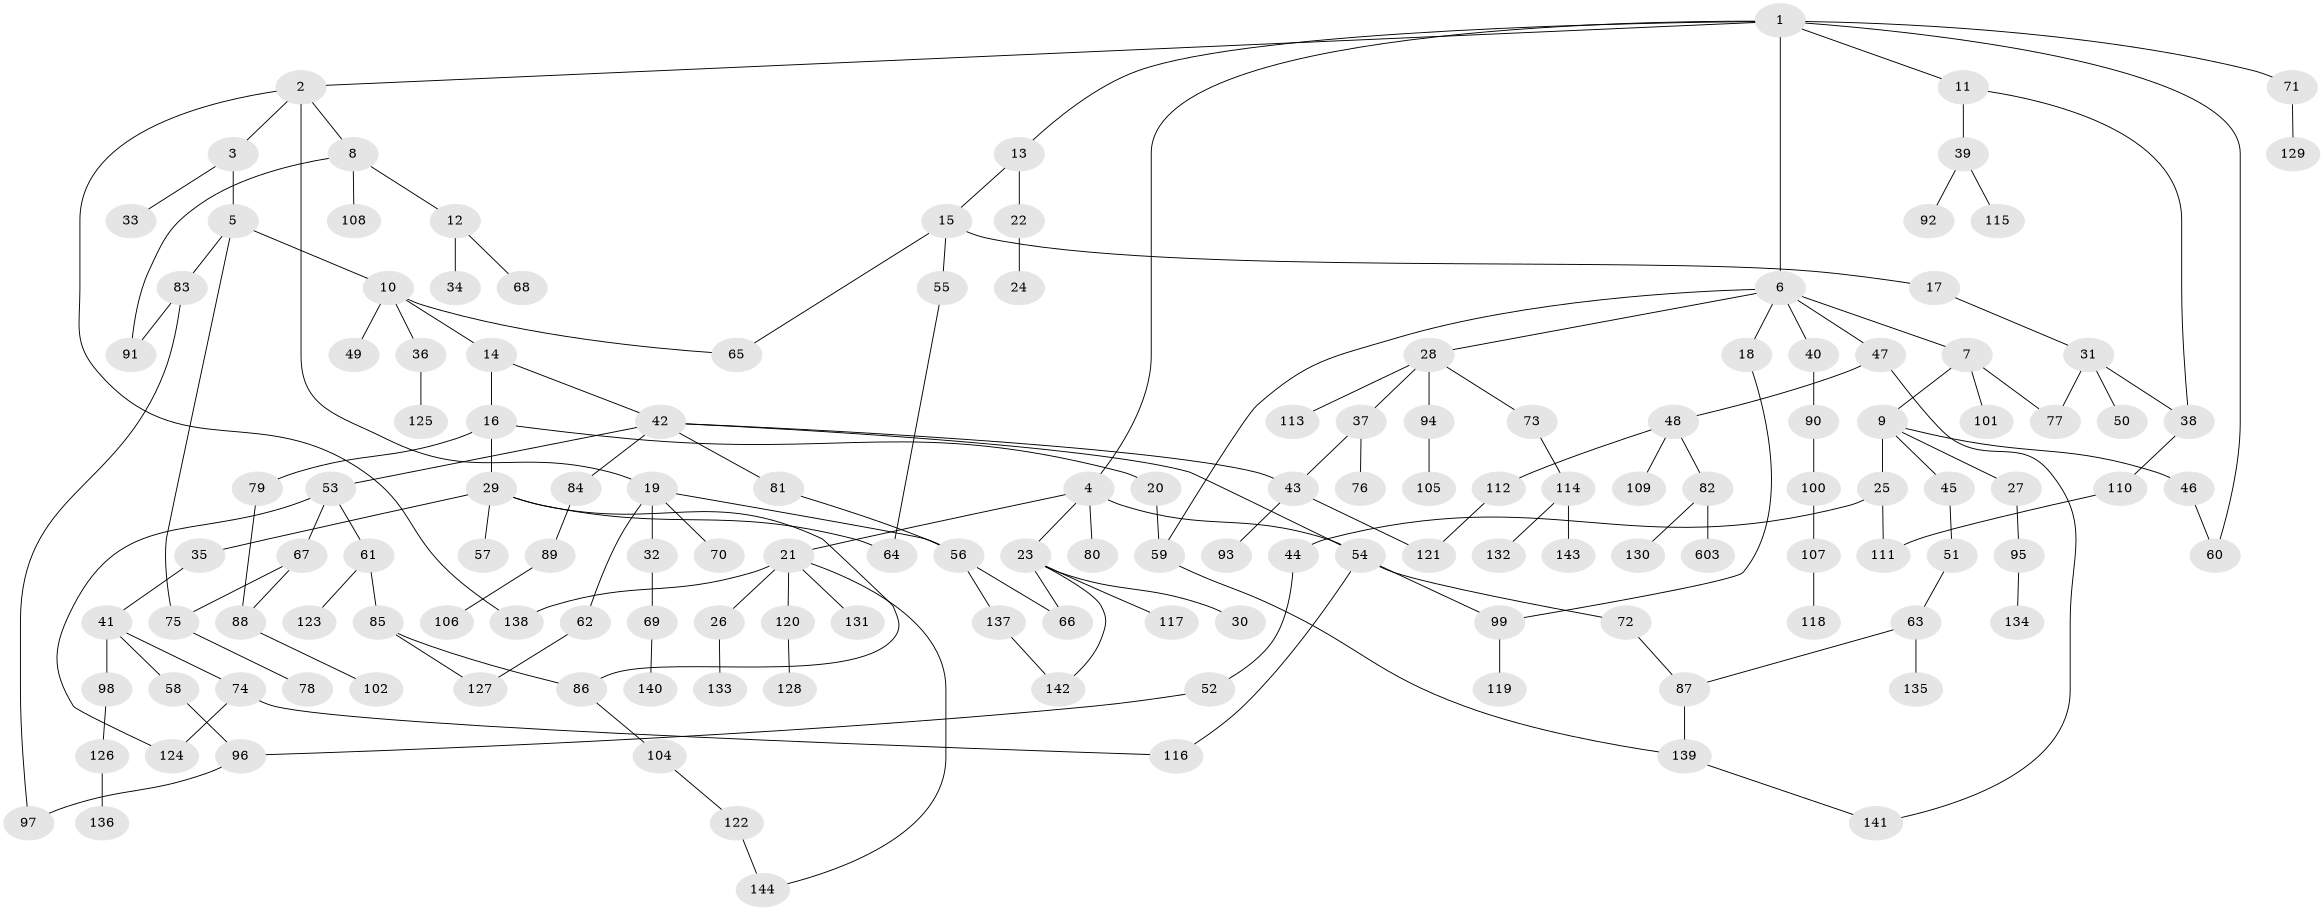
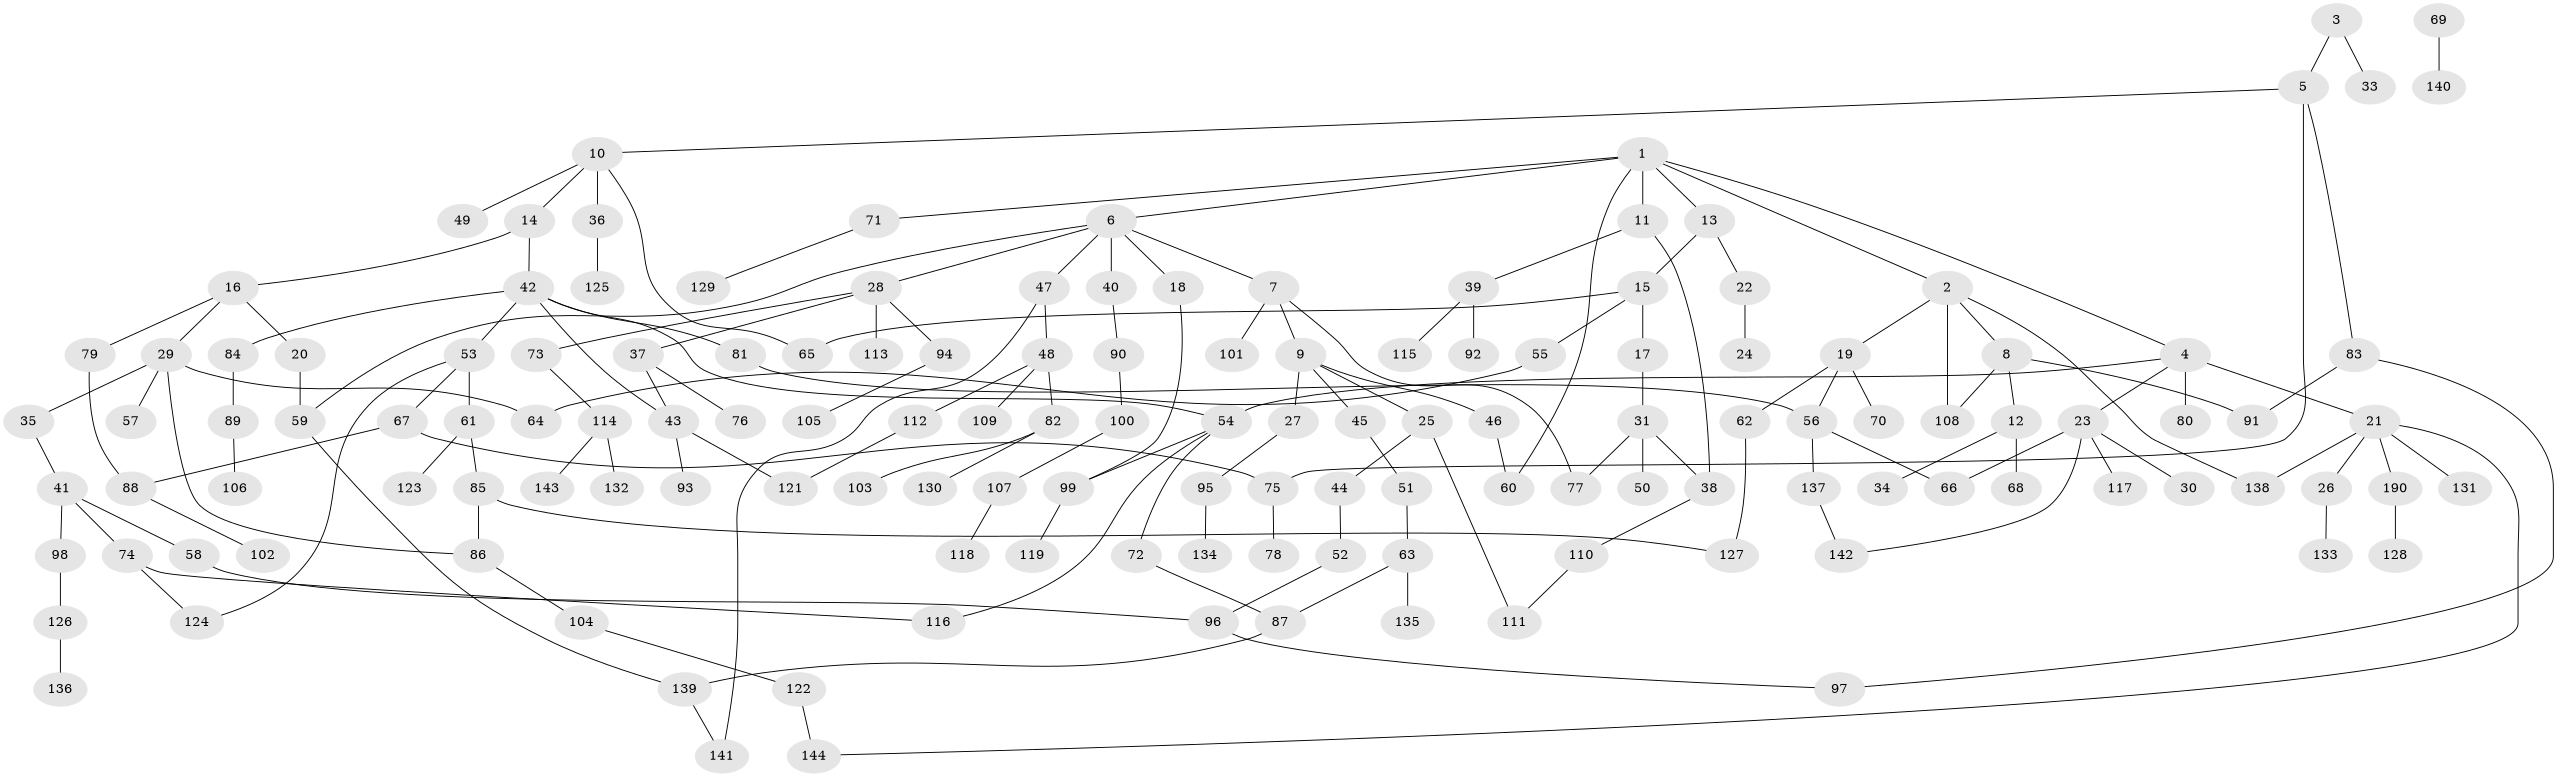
(267, 121) -> (1948, 355)
(652, 556) -> none
(1708, 556) -> (860, 489)
(788, 623) -> (2395, 489)
